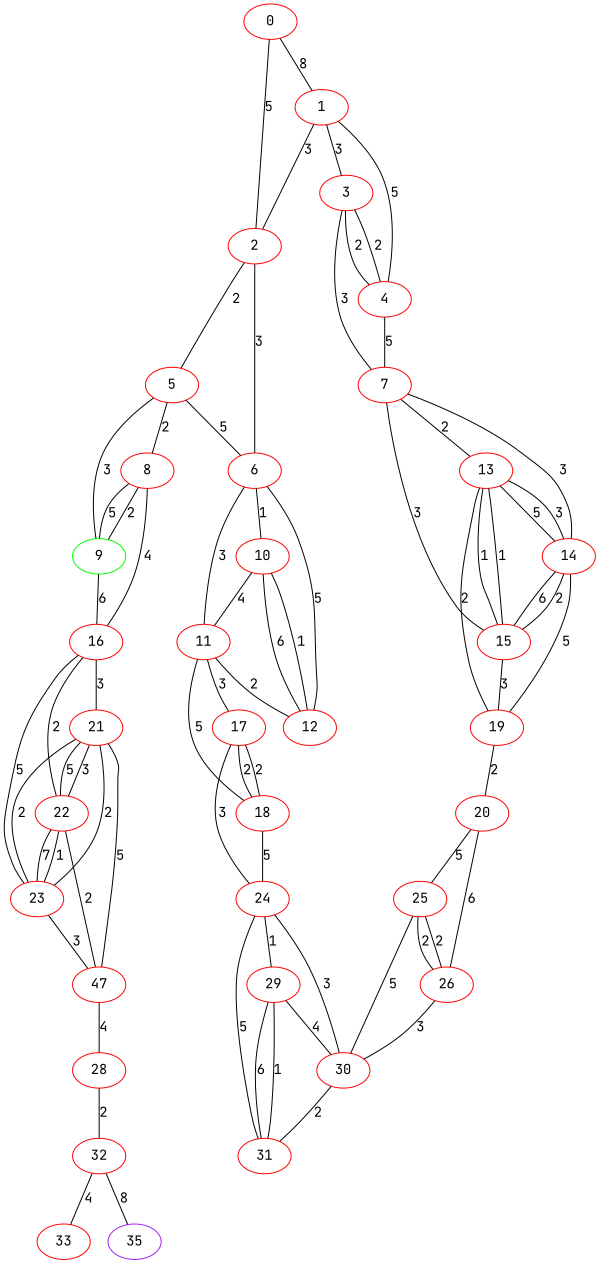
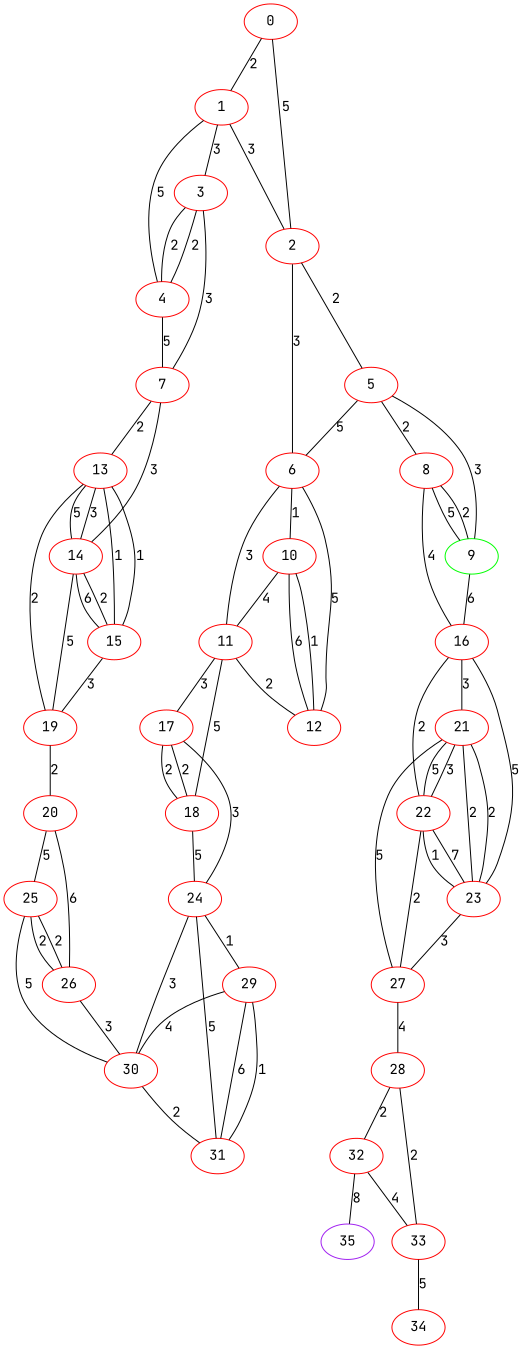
(303, 64) -> (254, 64)
(416, 526) -> none
(99, 985) -> (398, 985)
none -> (408, 1156)
none -> (419, 1327)
